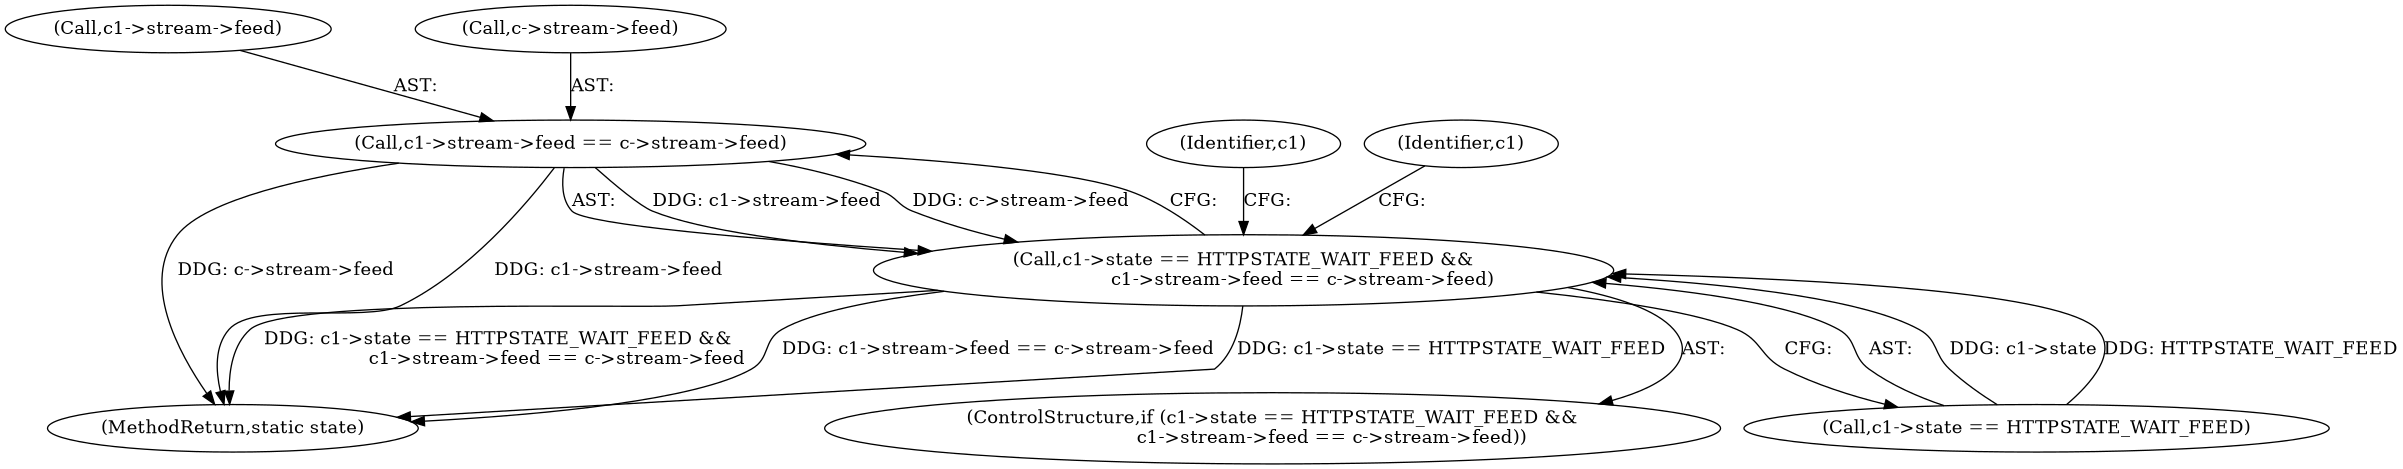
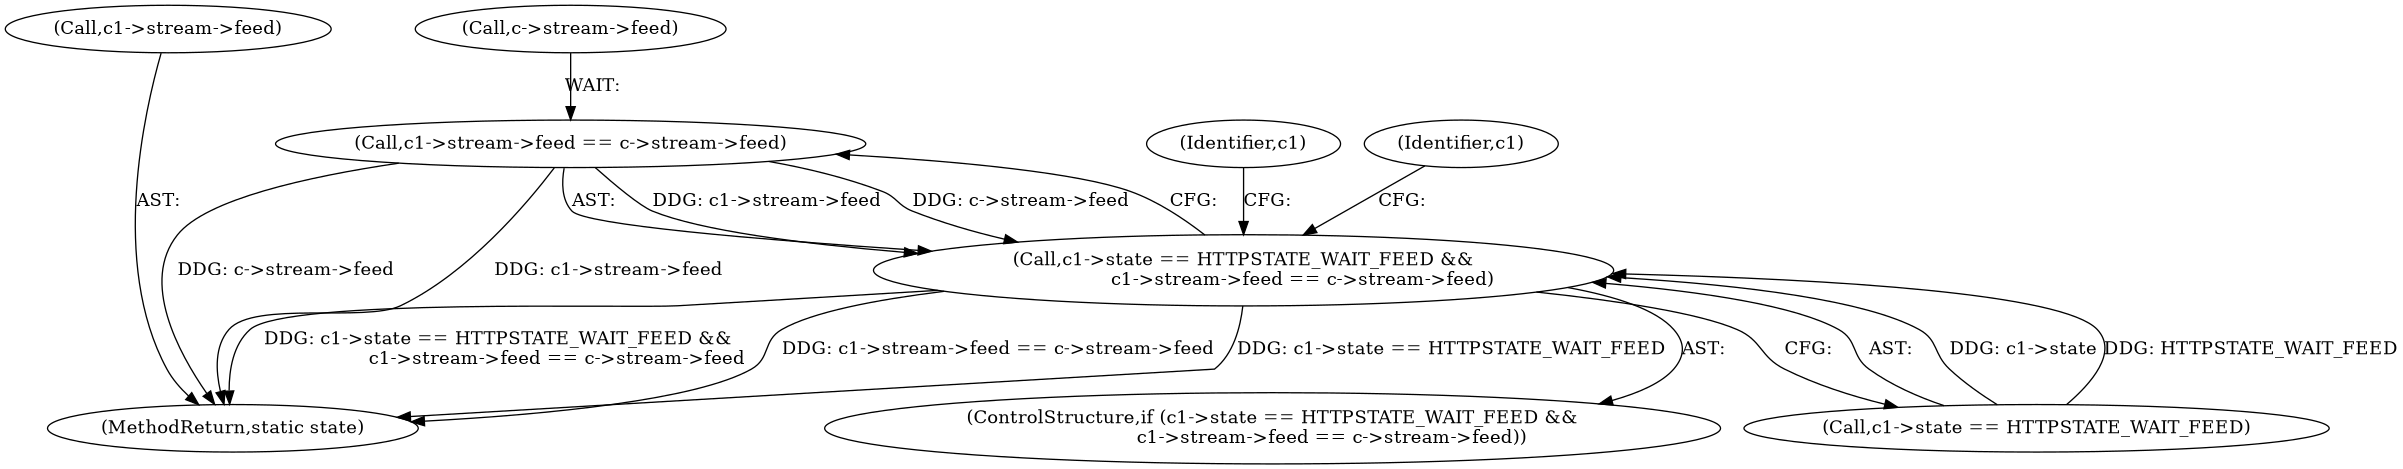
(360, 84) -> (136, 230)
(596, 86) -> (596, 86)
